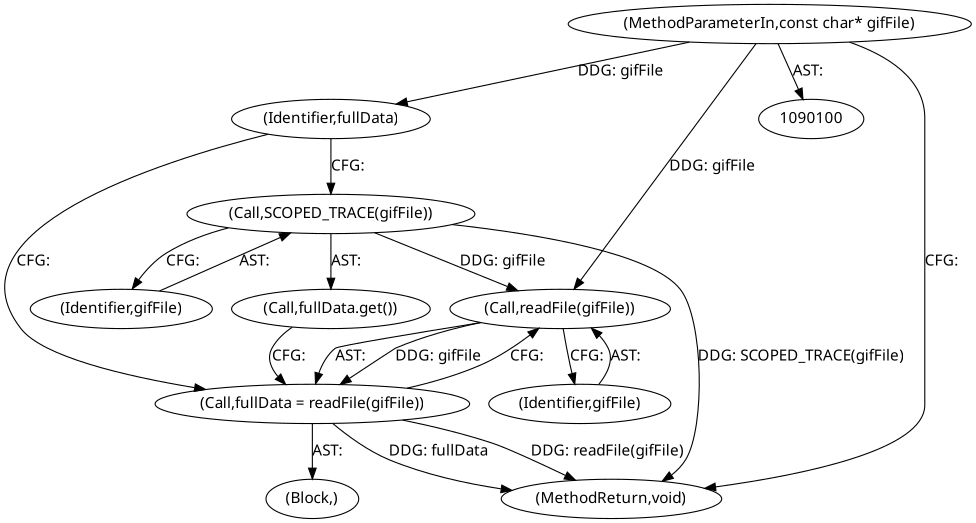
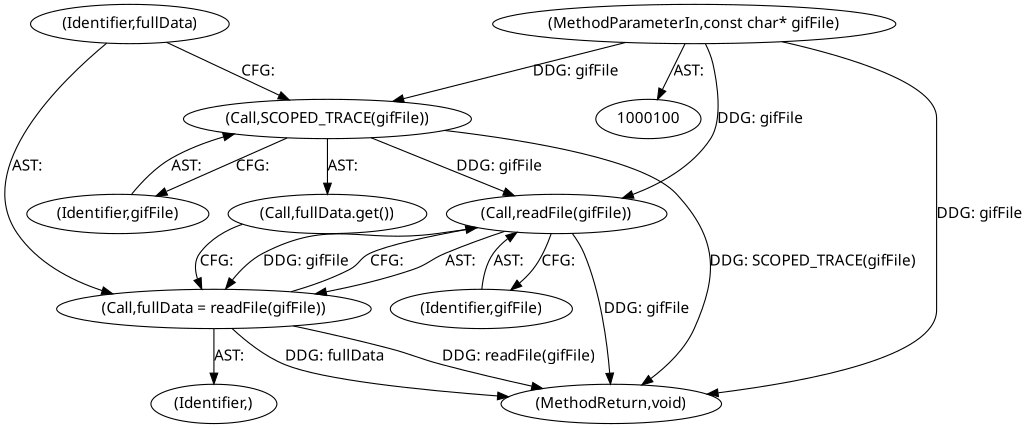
(548, 72) -> (514, 71)
(811, 119) -> (648, 119)
(36, 261) -> (29, 166)
(944, 261) -> (980, 214)
none -> (599, 301)
(312, 499) -> (214, 404)
